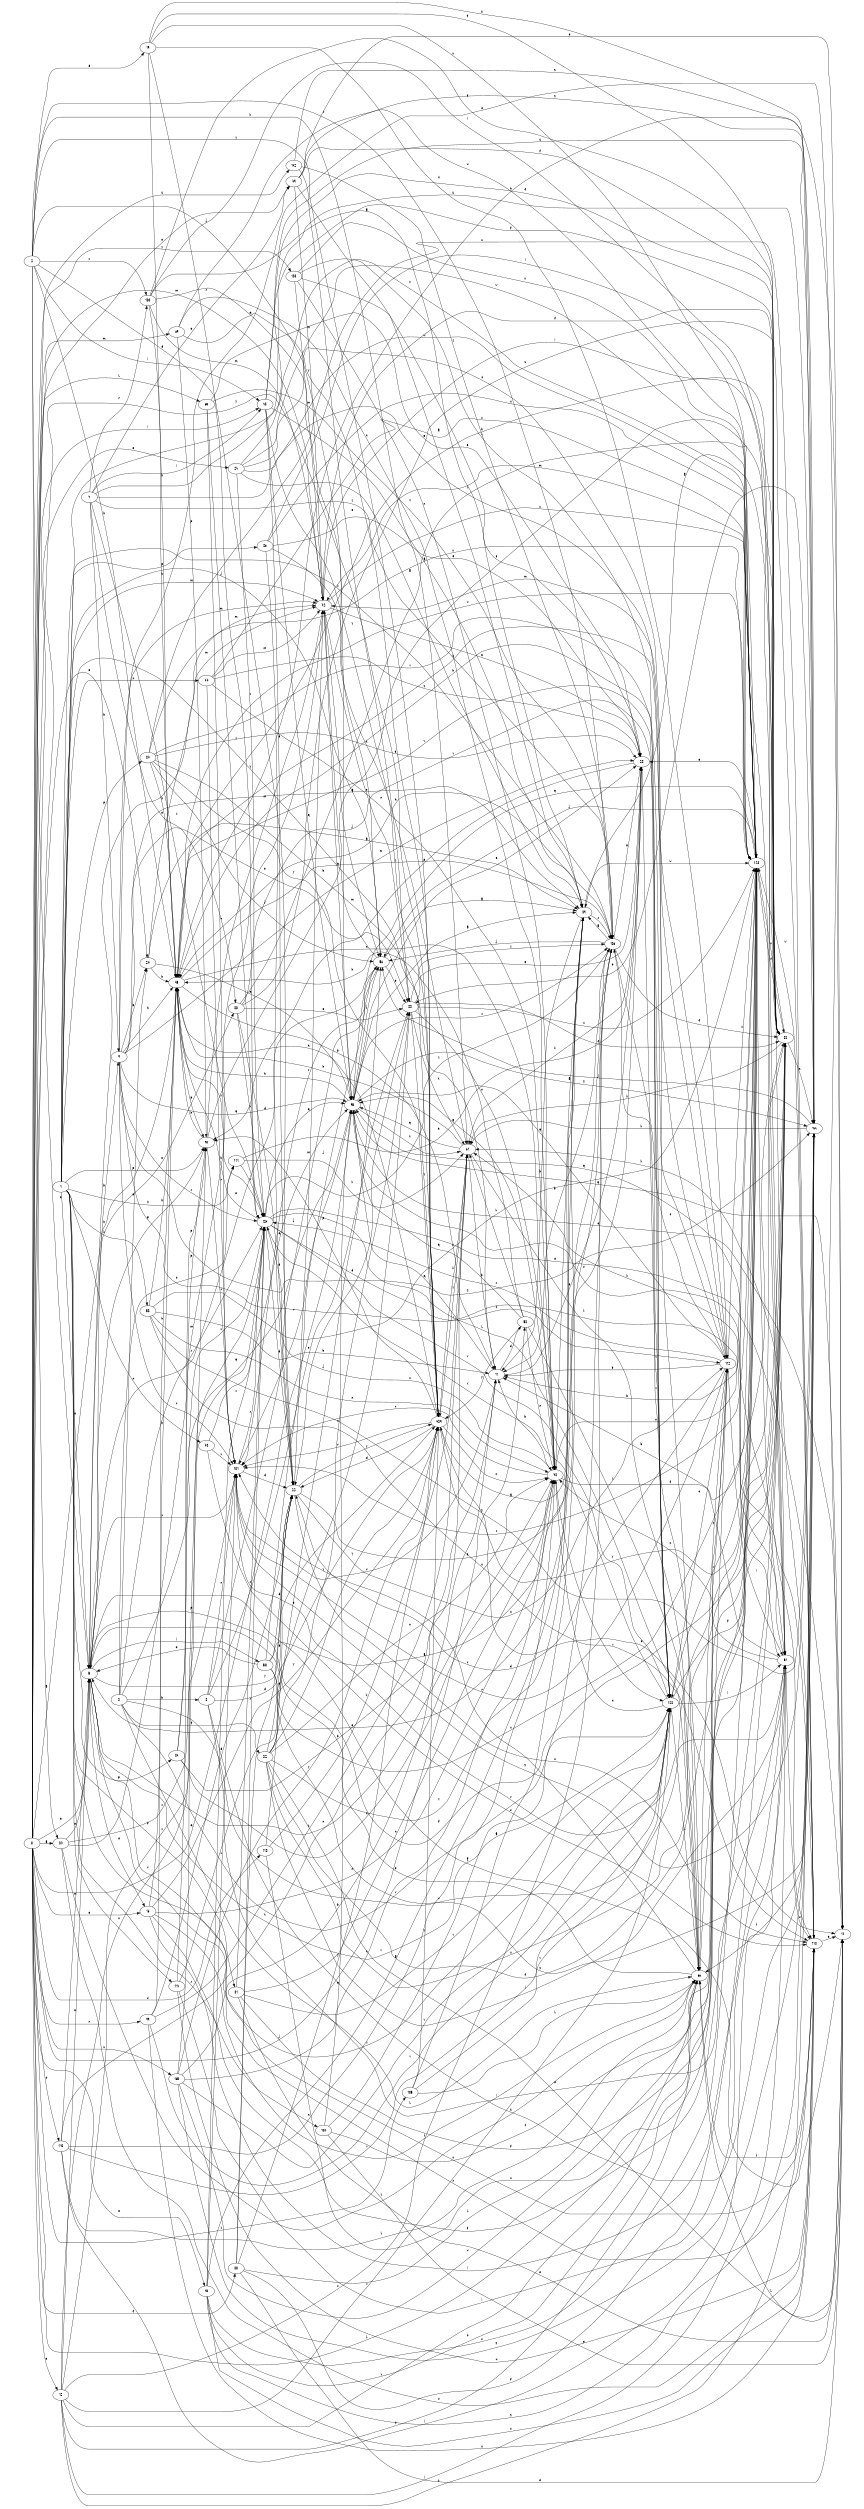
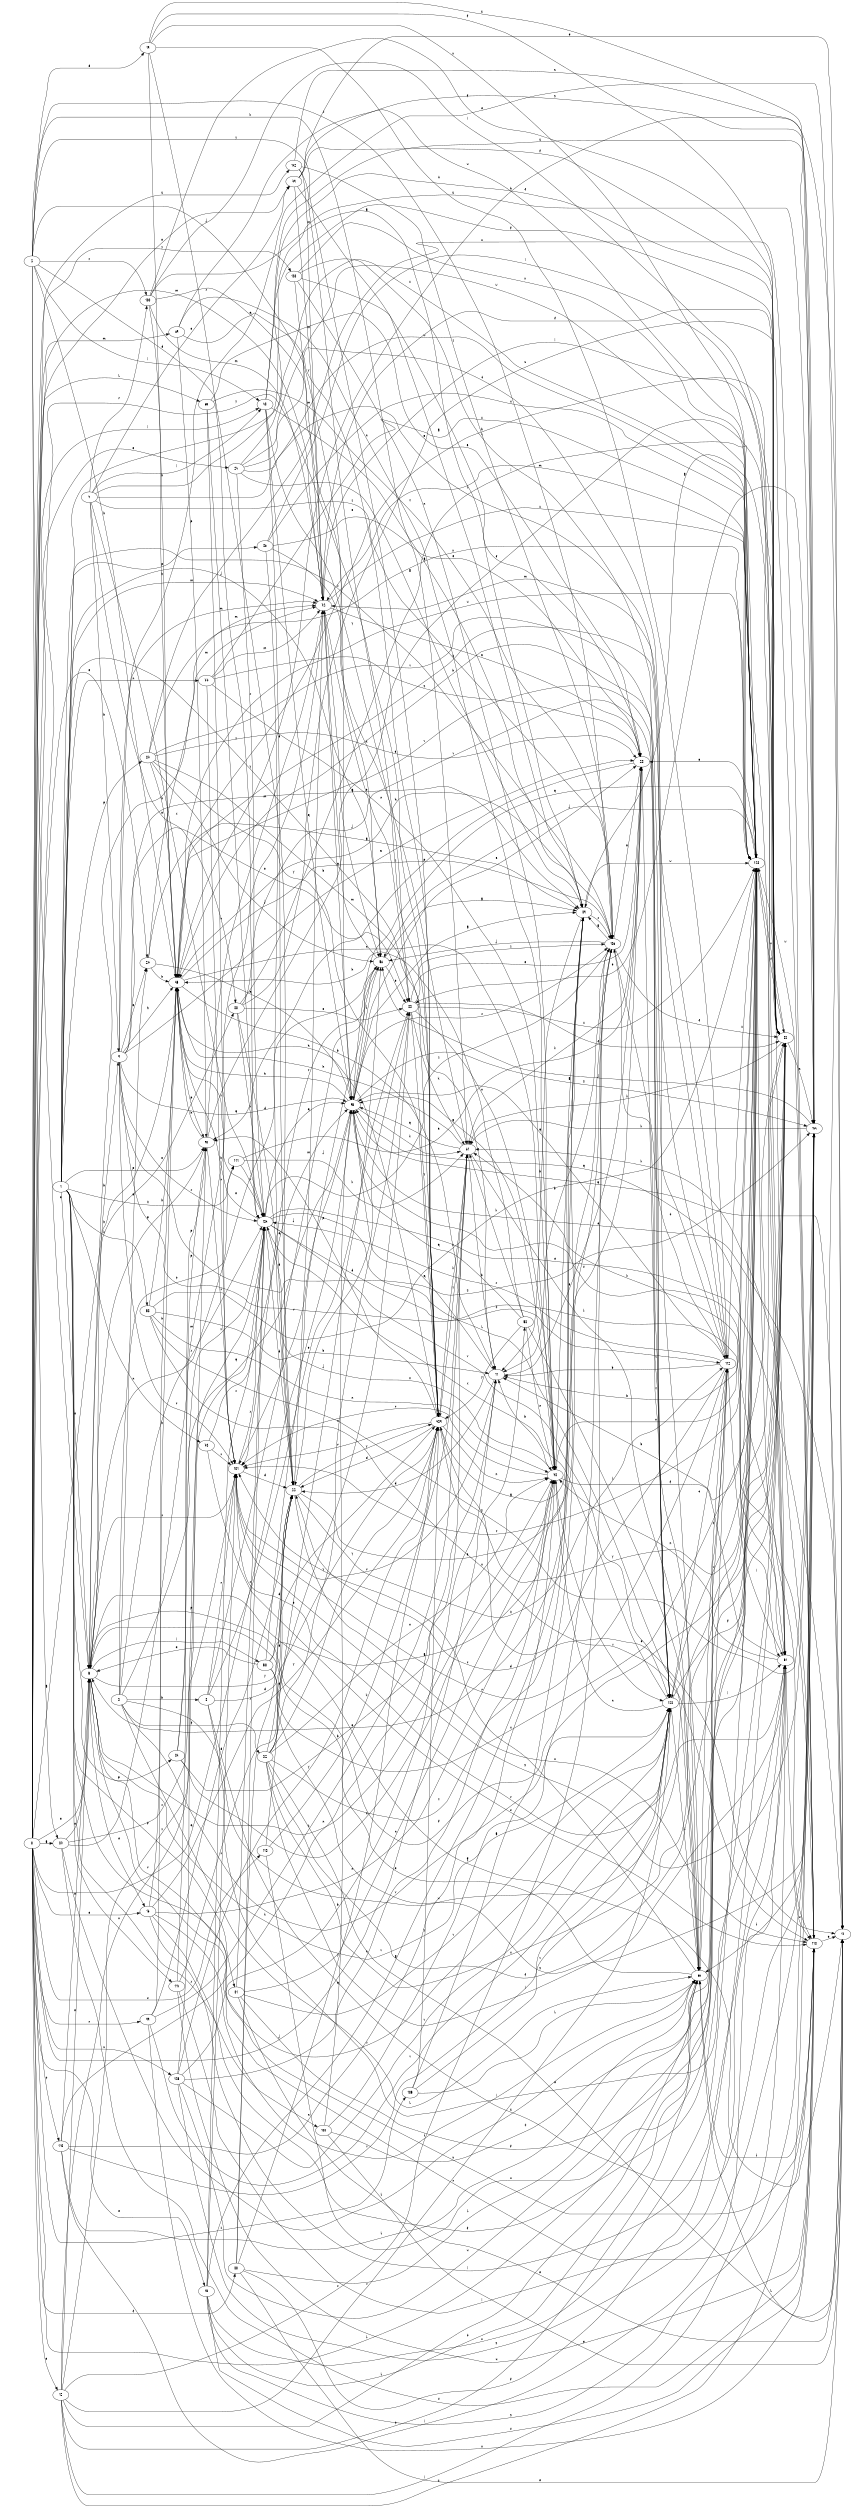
none -> (313, 372)
(511, 1350) -> (417, 1477)
(177, 2079) -> (177, 2079)
